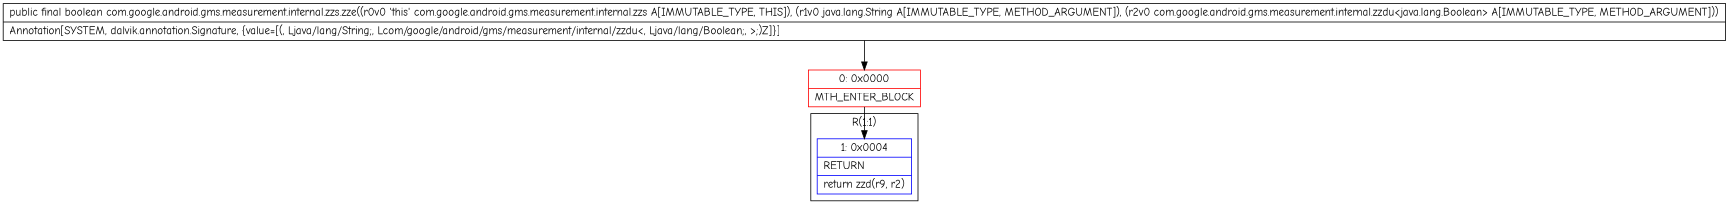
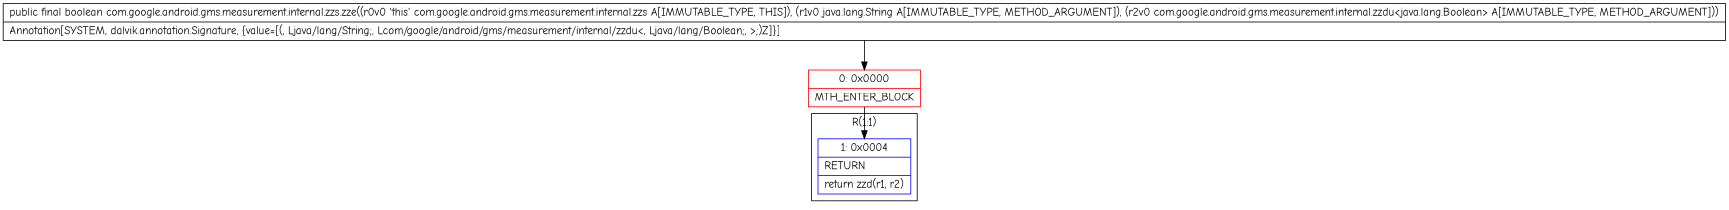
(864, 184) -> (864, 184)
